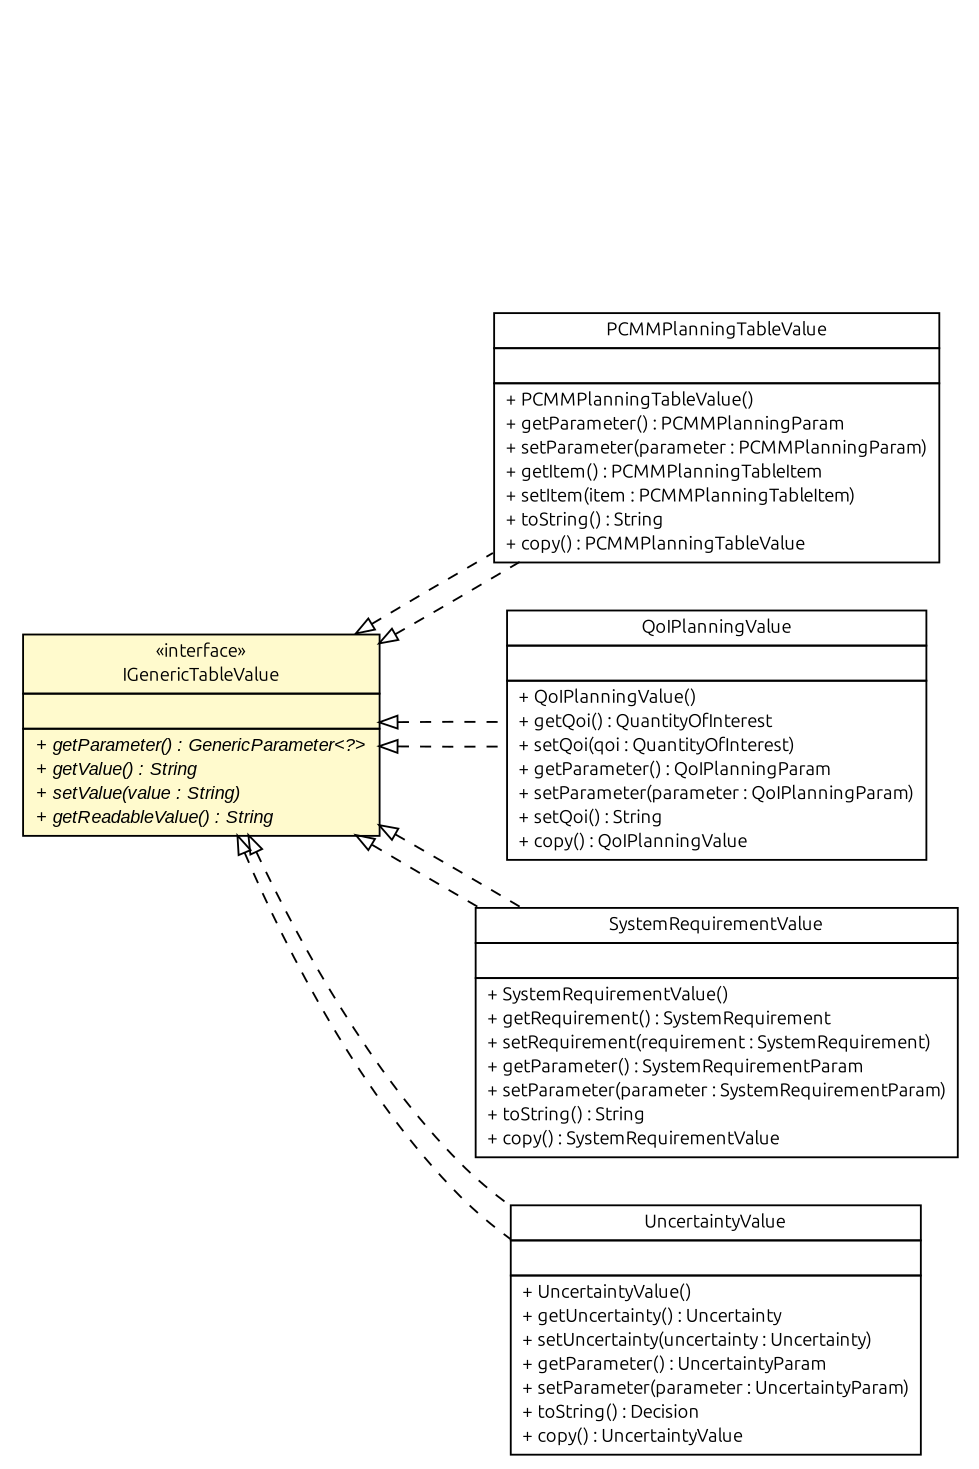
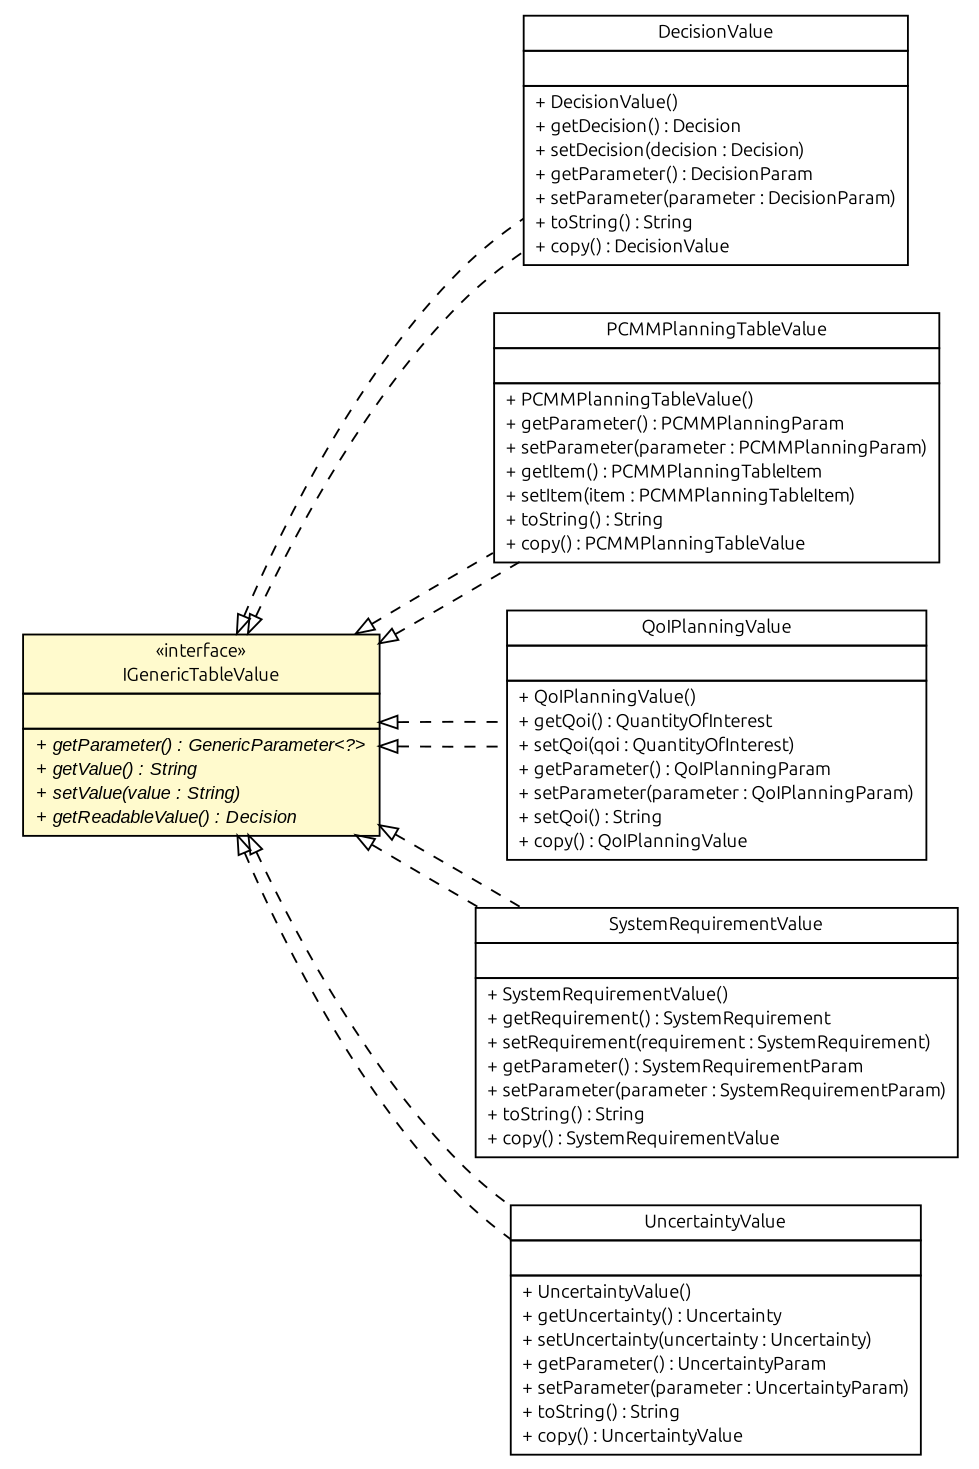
none -> (716, 139)
(155, 817) -> (167, 817)
(611, 1412) -> (602, 1412)
